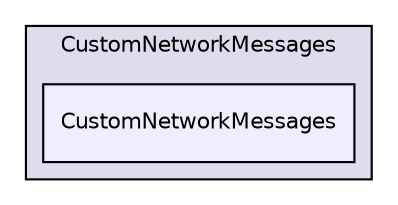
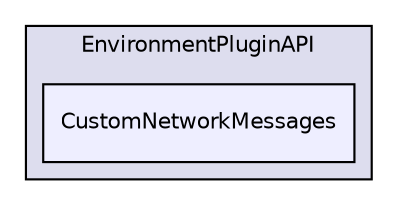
(199, 46) -> (199, 46)
